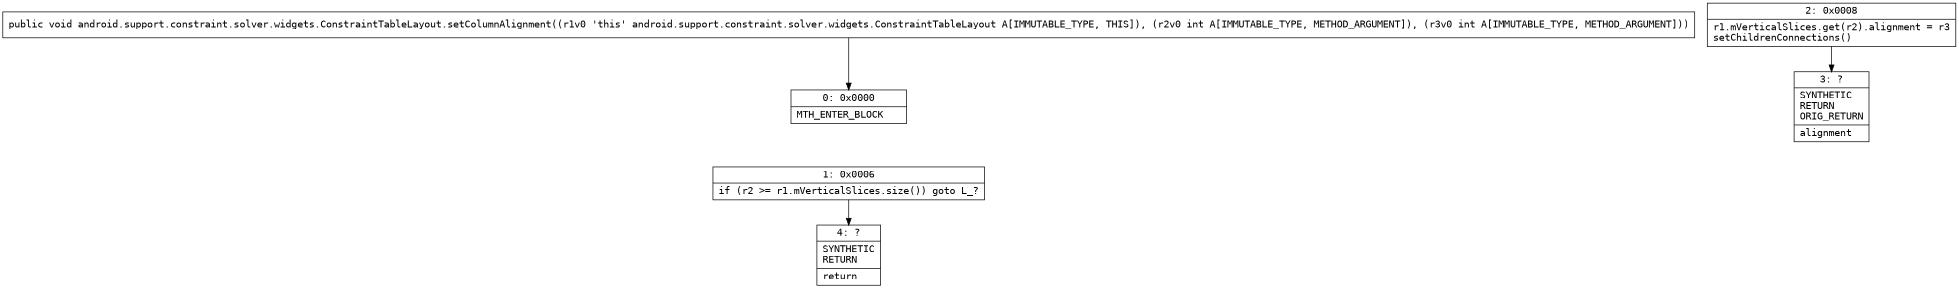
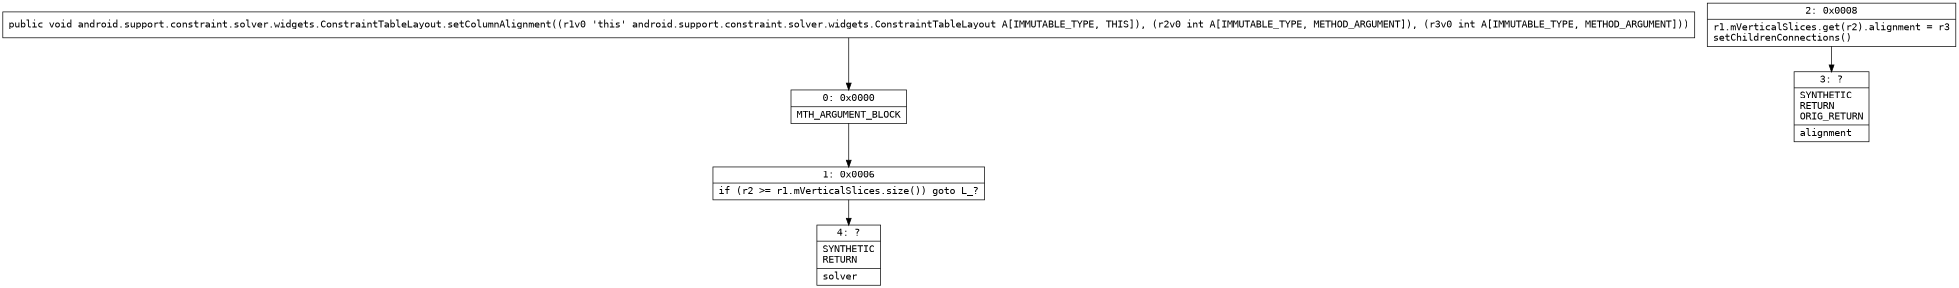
(840, 115) -> (849, 115)
none -> (849, 142)
(840, 276) -> (840, 276)
